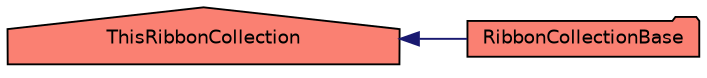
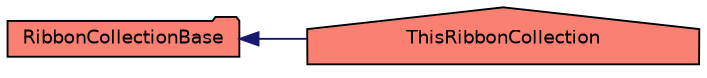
(443, 39) -> (283, 39)
